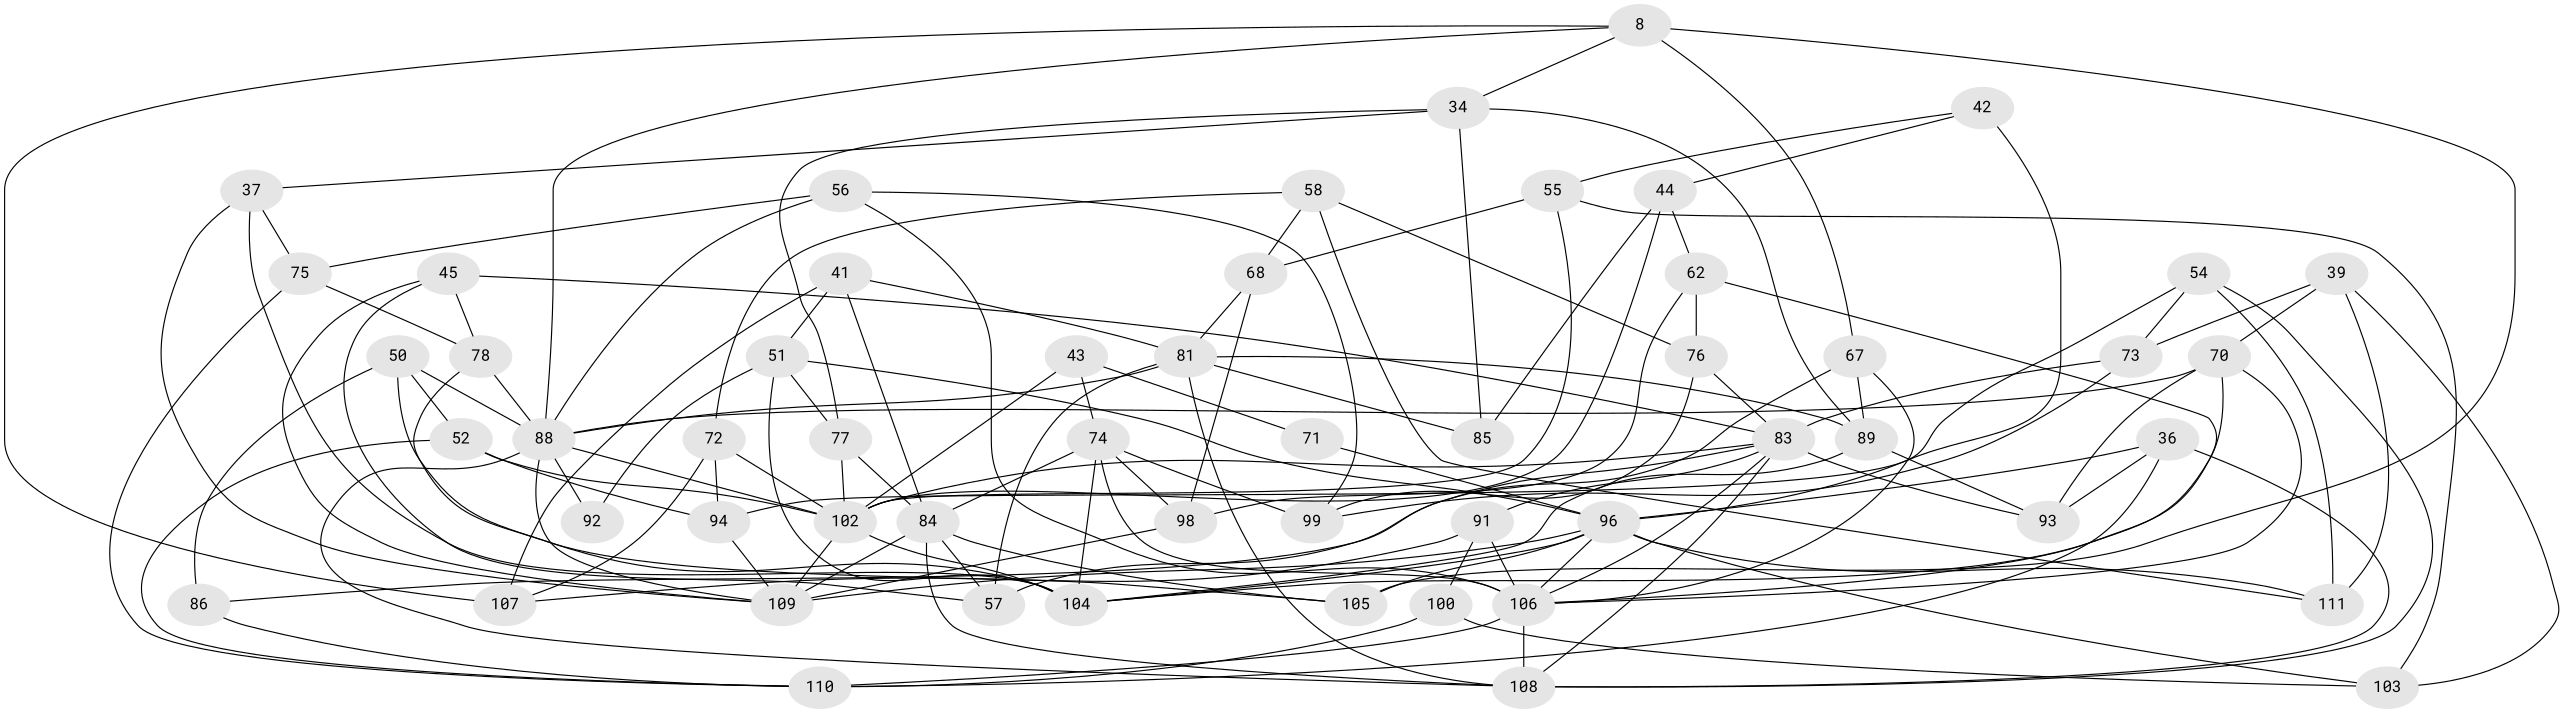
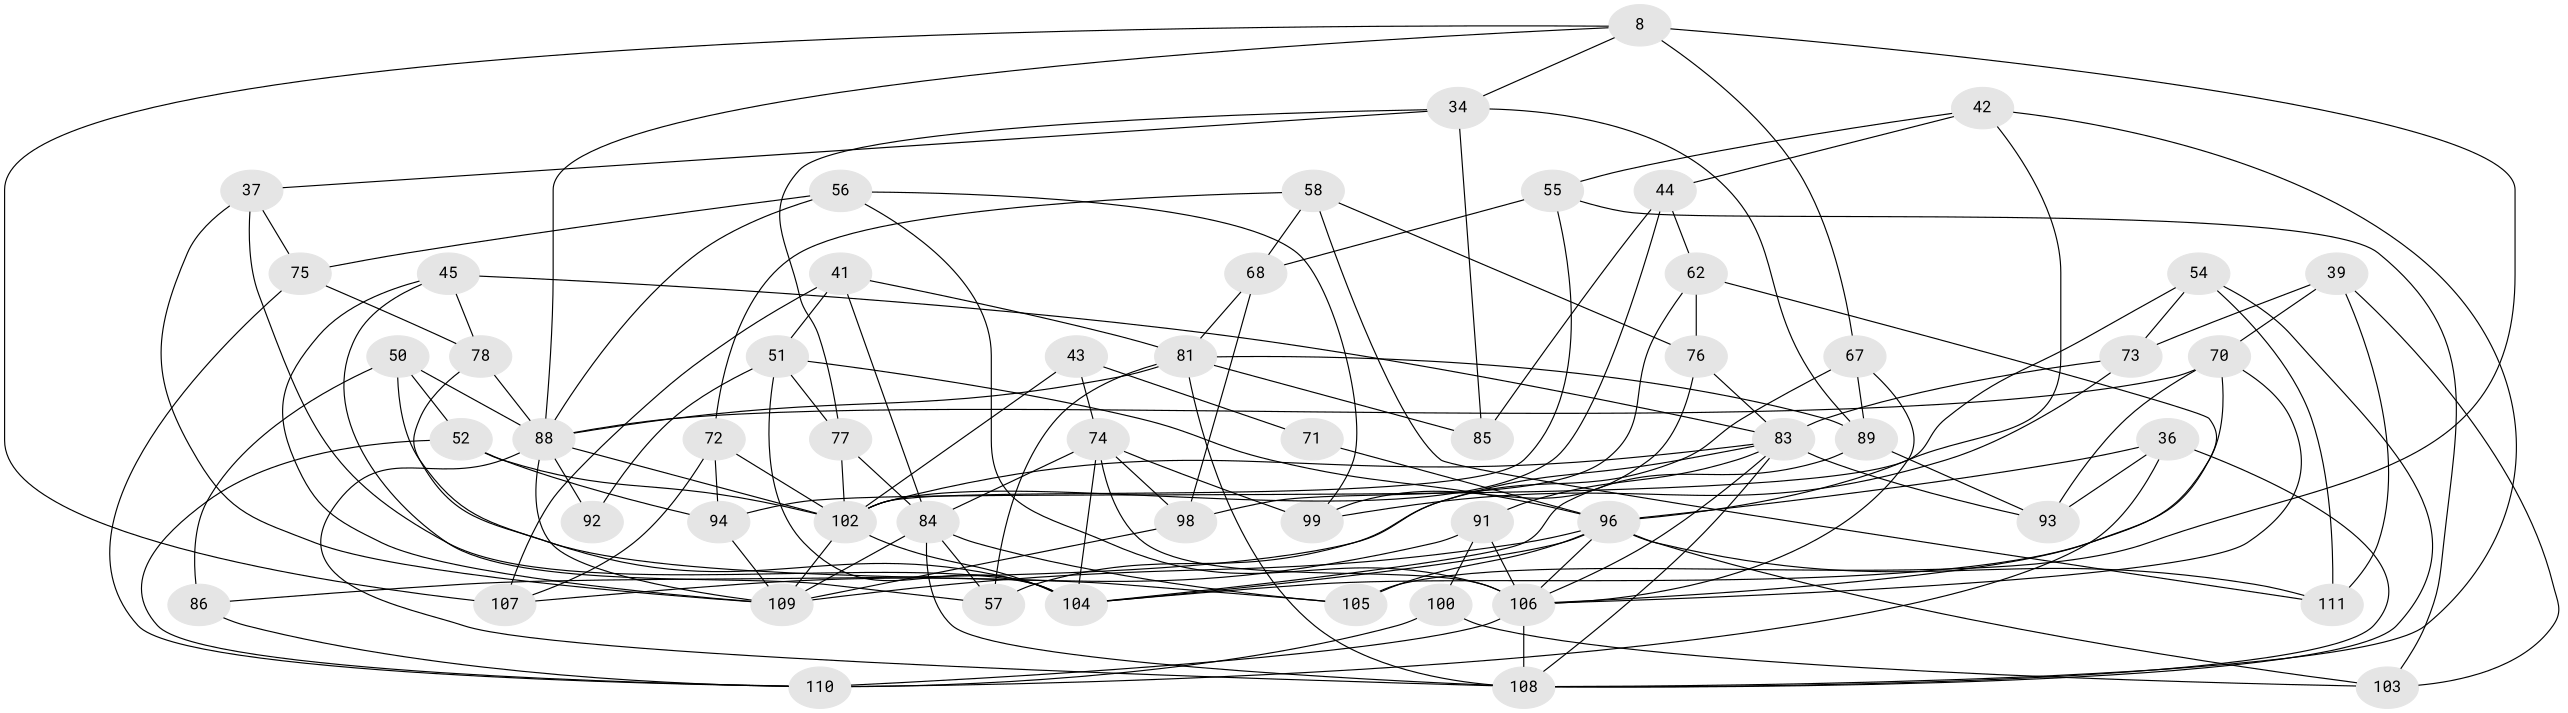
none -> (2452, 599)
